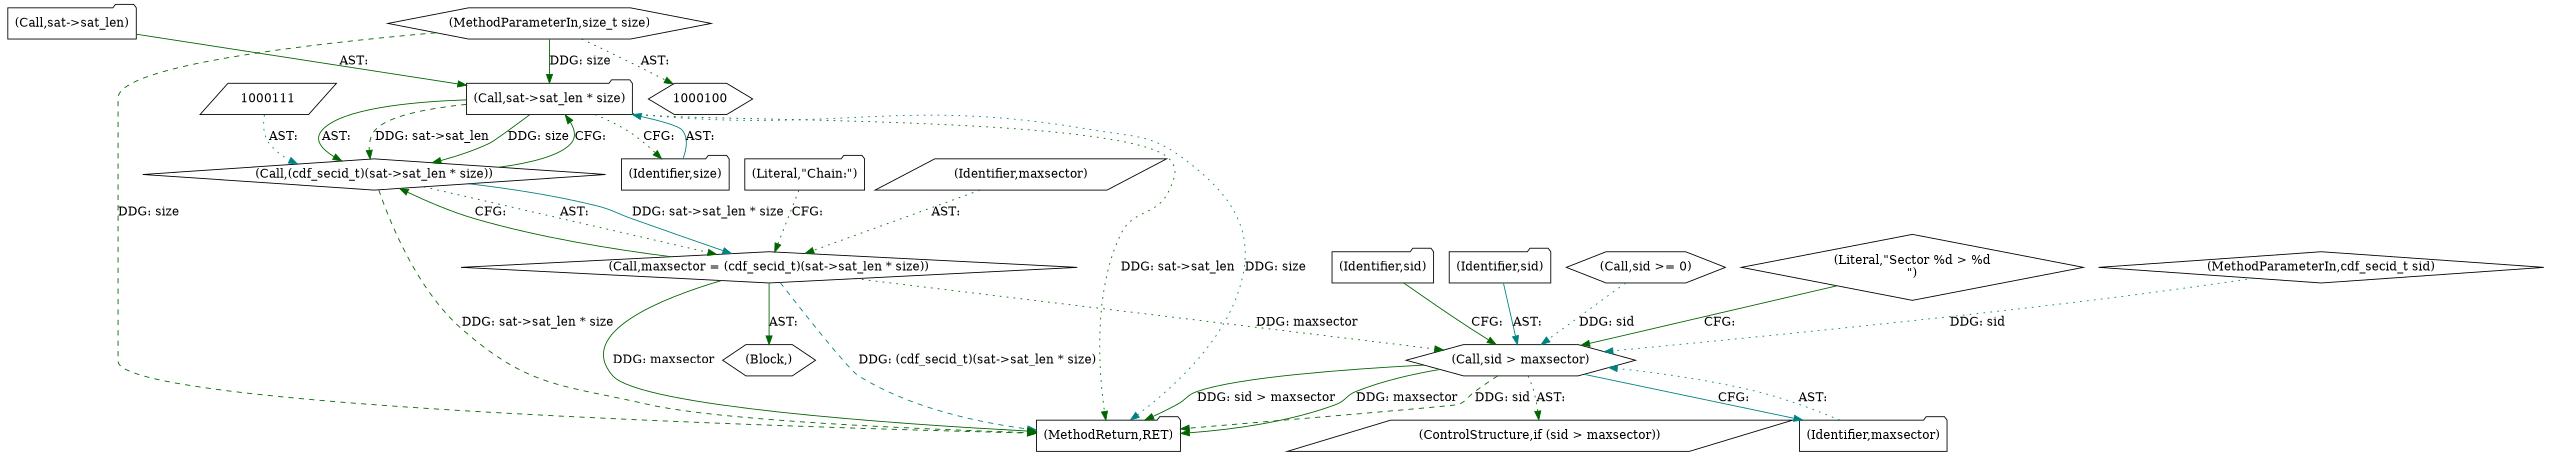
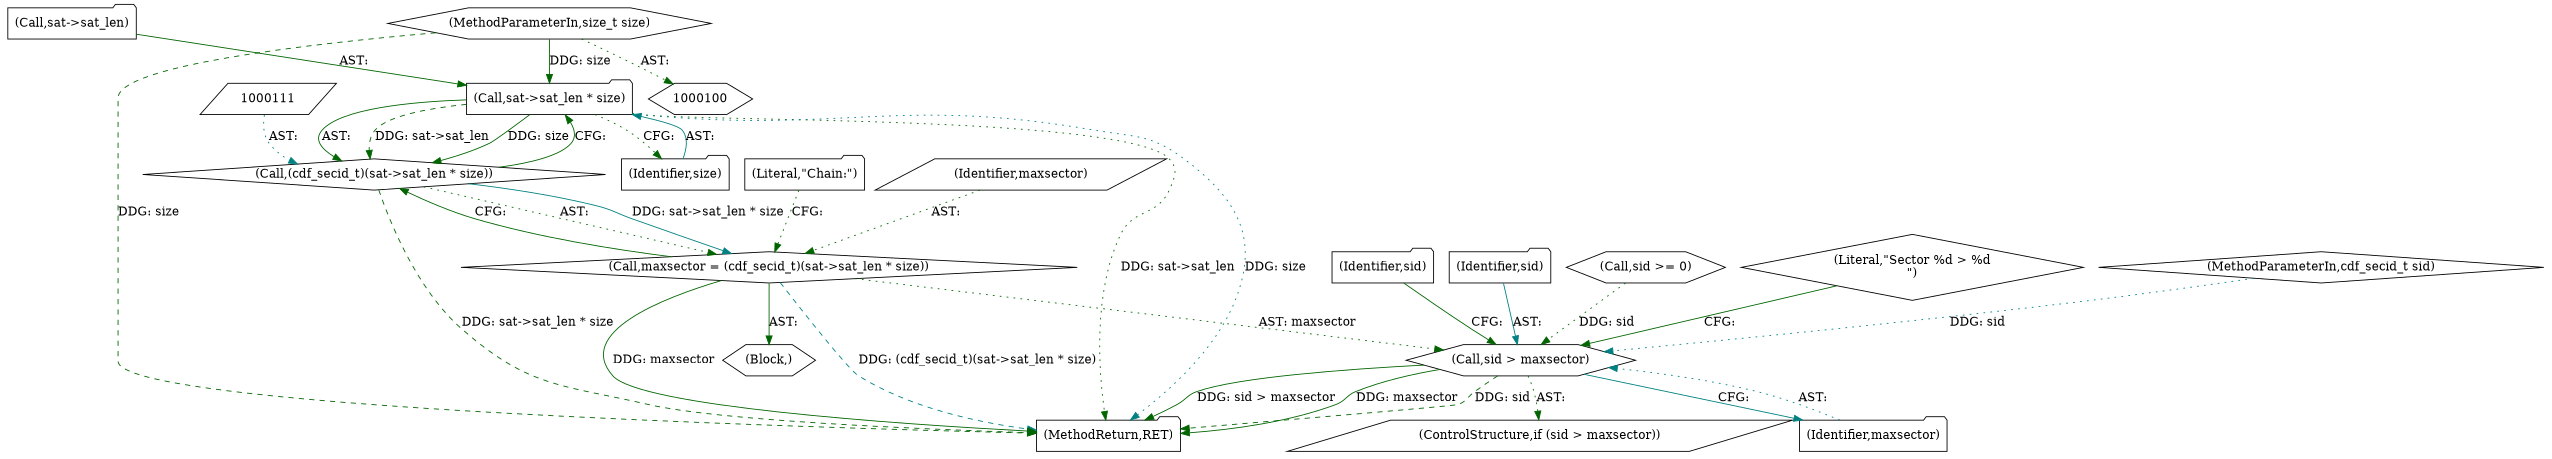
(1587, 311) -> (1587, 311)
(1307, 322) -> (1307, 322)
